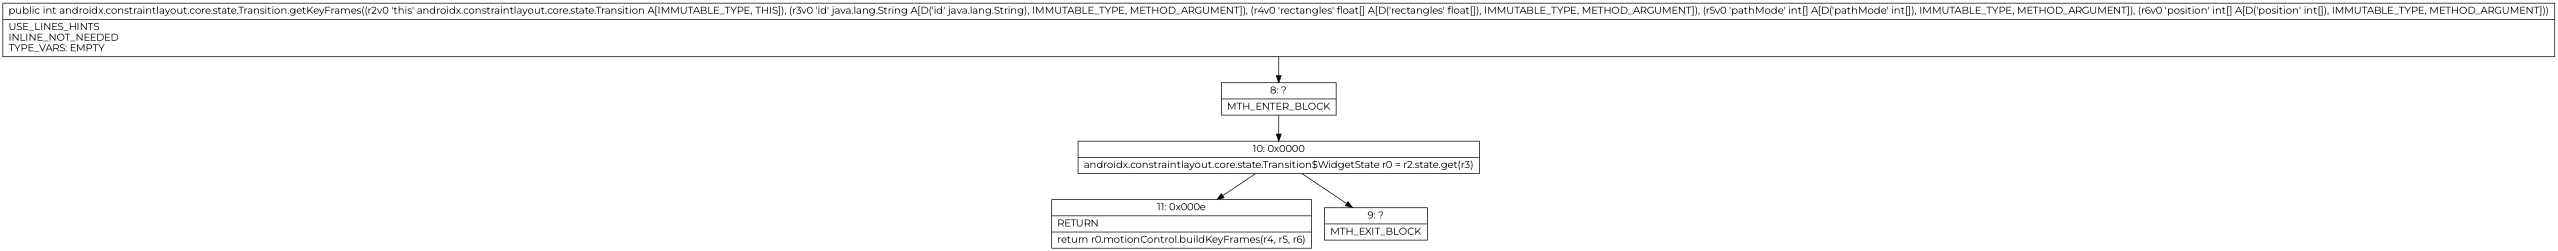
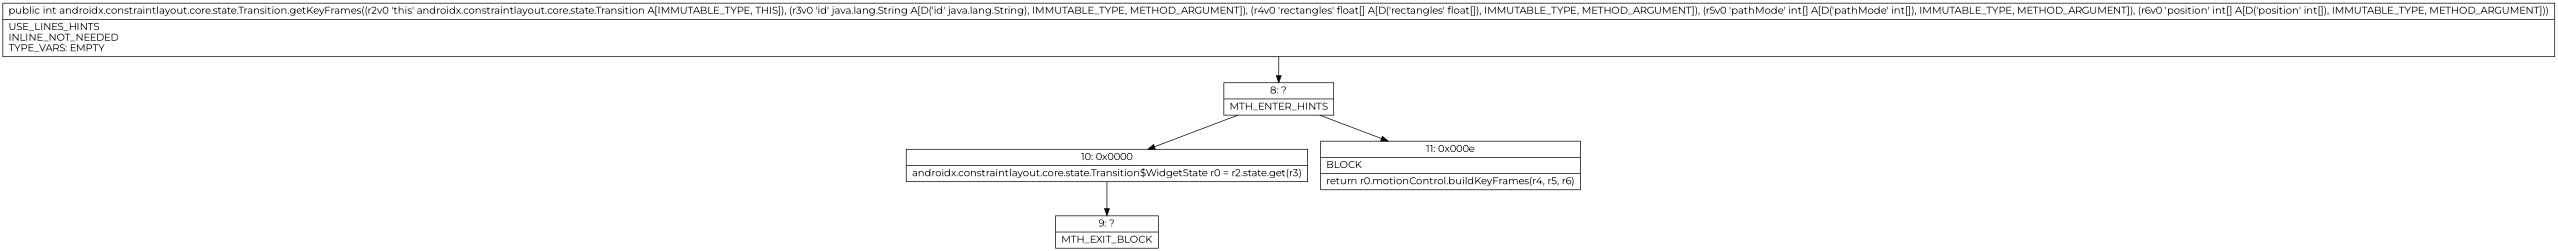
(1279, 107) -> (1279, 107)
(1239, 185) -> (1351, 127)
(1078, 224) -> (1344, 165)
